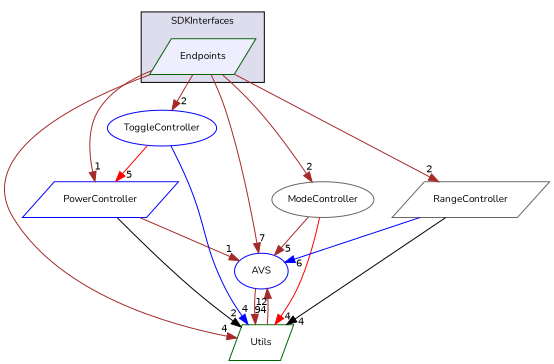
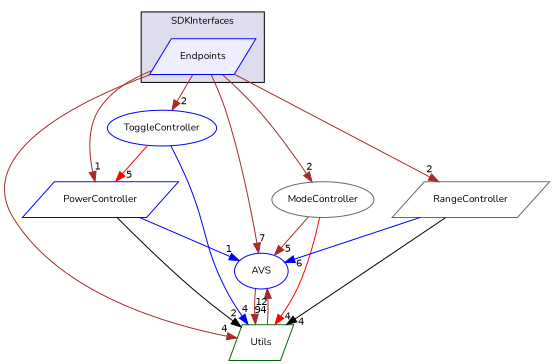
(203, 57) -> (203, 57)
(185, 237) -> (185, 237)
